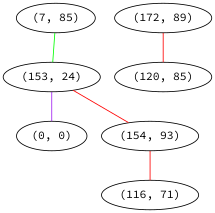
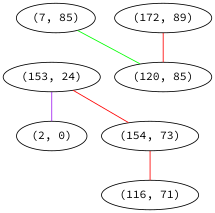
(54, 48) -> (109, 47)
(52, 136) -> (52, 136)
(150, 136) -> (150, 136)
